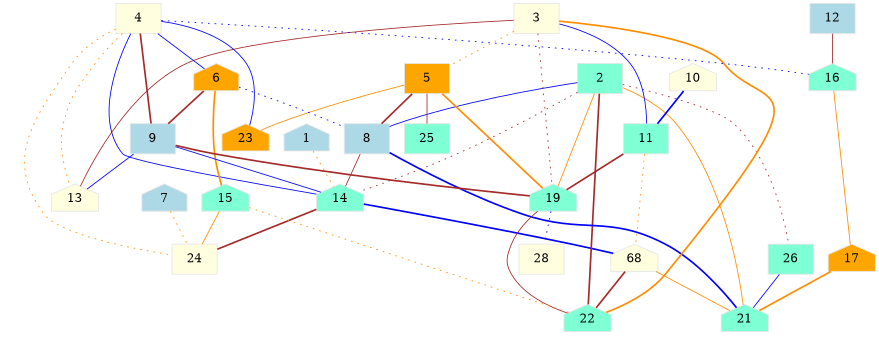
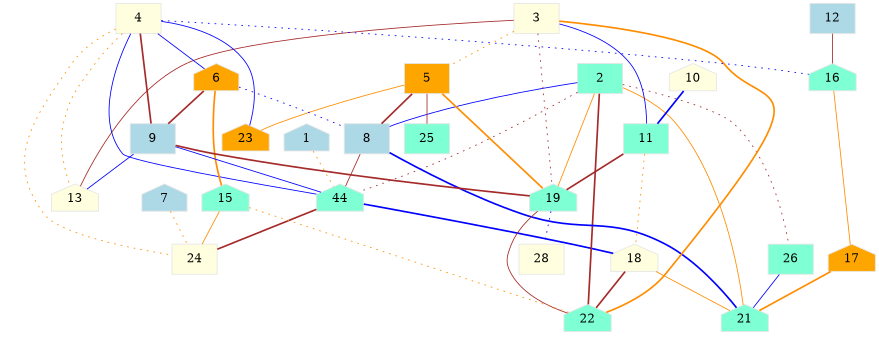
(340, 199) -> (340, 199)
(634, 259) -> (634, 259)
